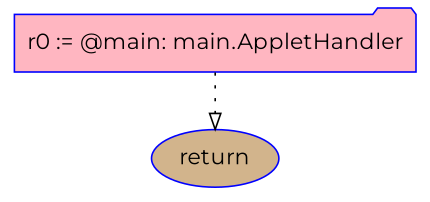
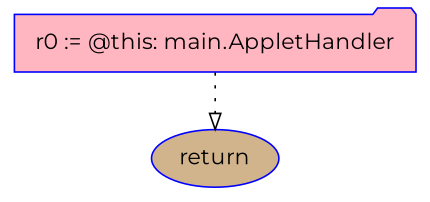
(215, 43) -> (215, 43)
